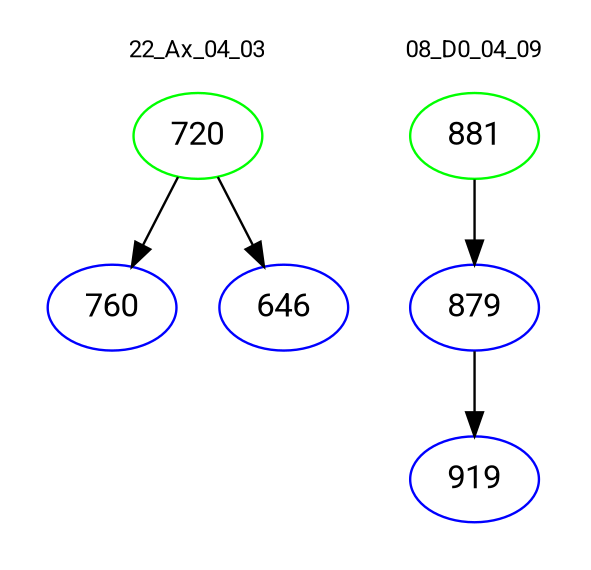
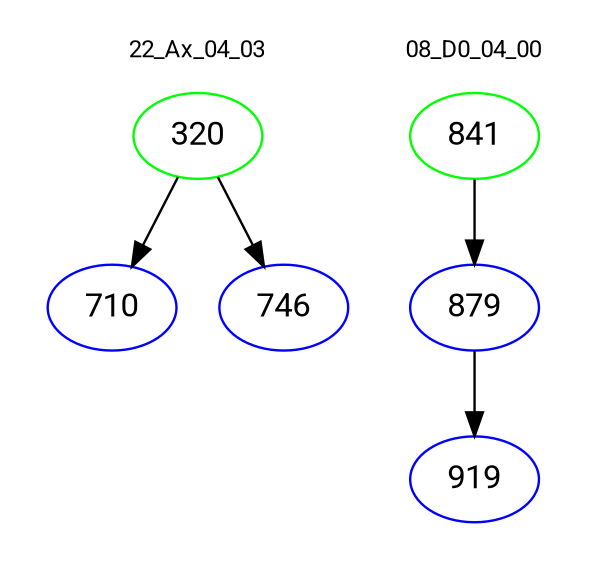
(475, 51) -> (475, 51)
(198, 136) -> (198, 136)
(475, 136) -> (475, 136)
(112, 308) -> (112, 308)
(284, 308) -> (284, 308)
